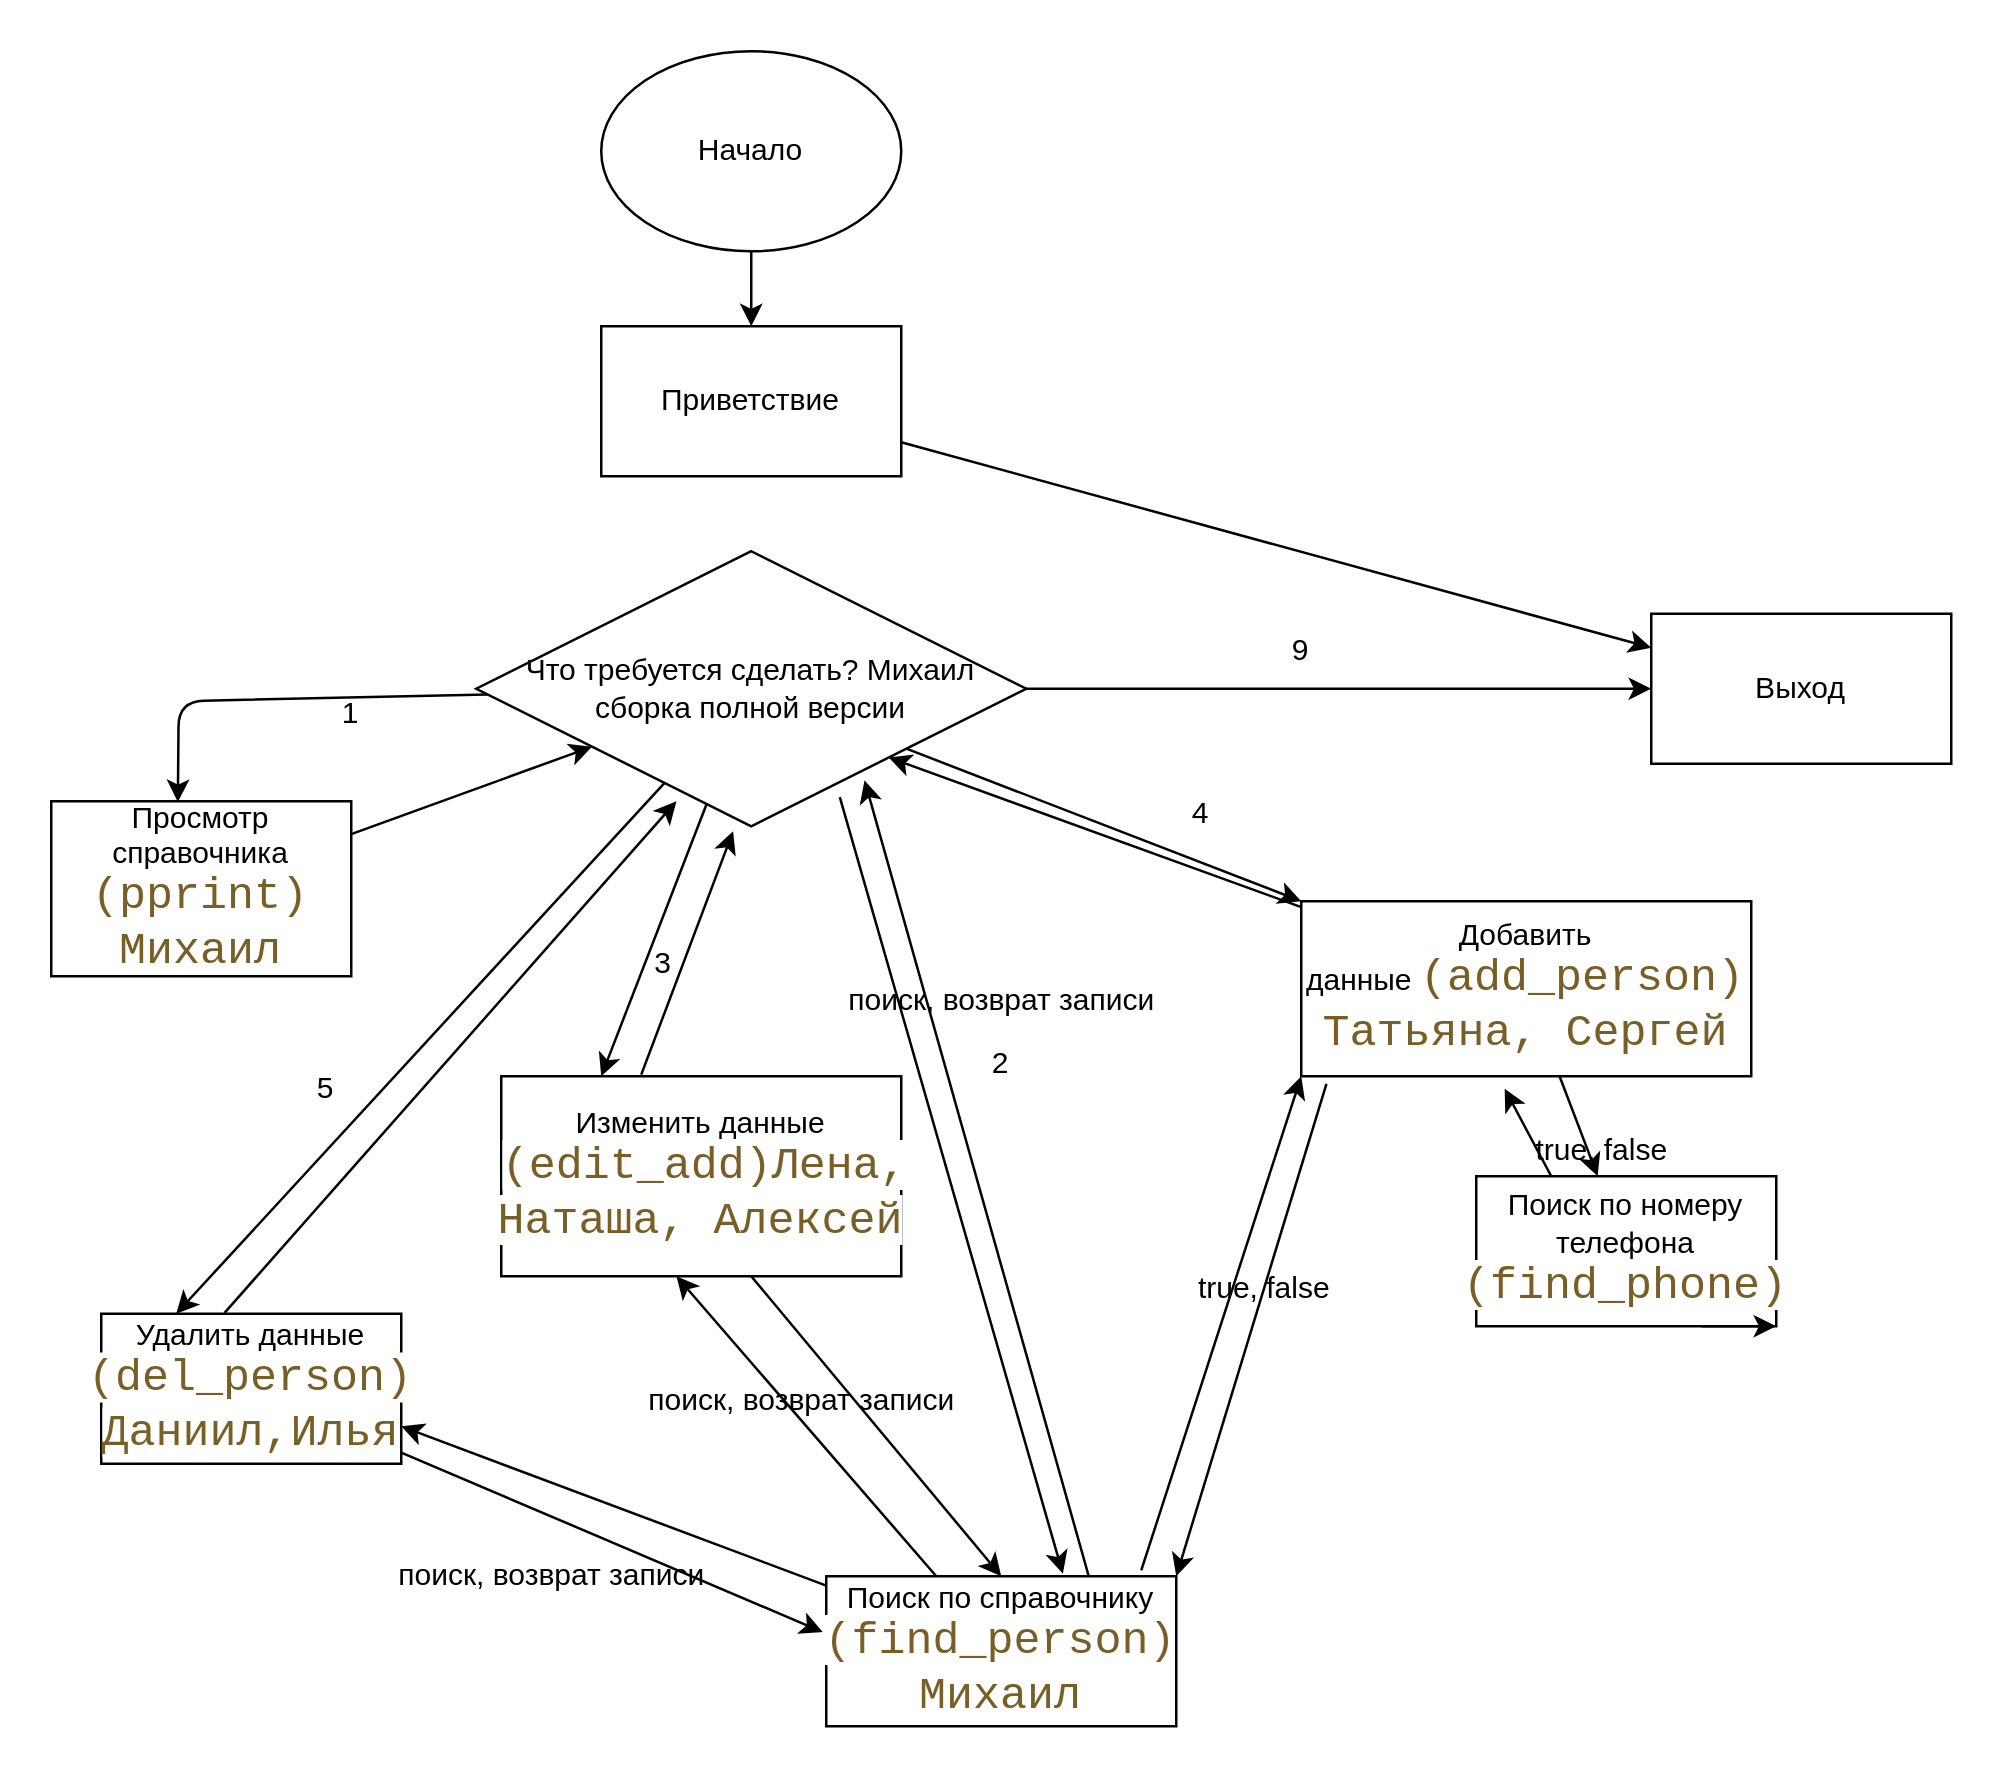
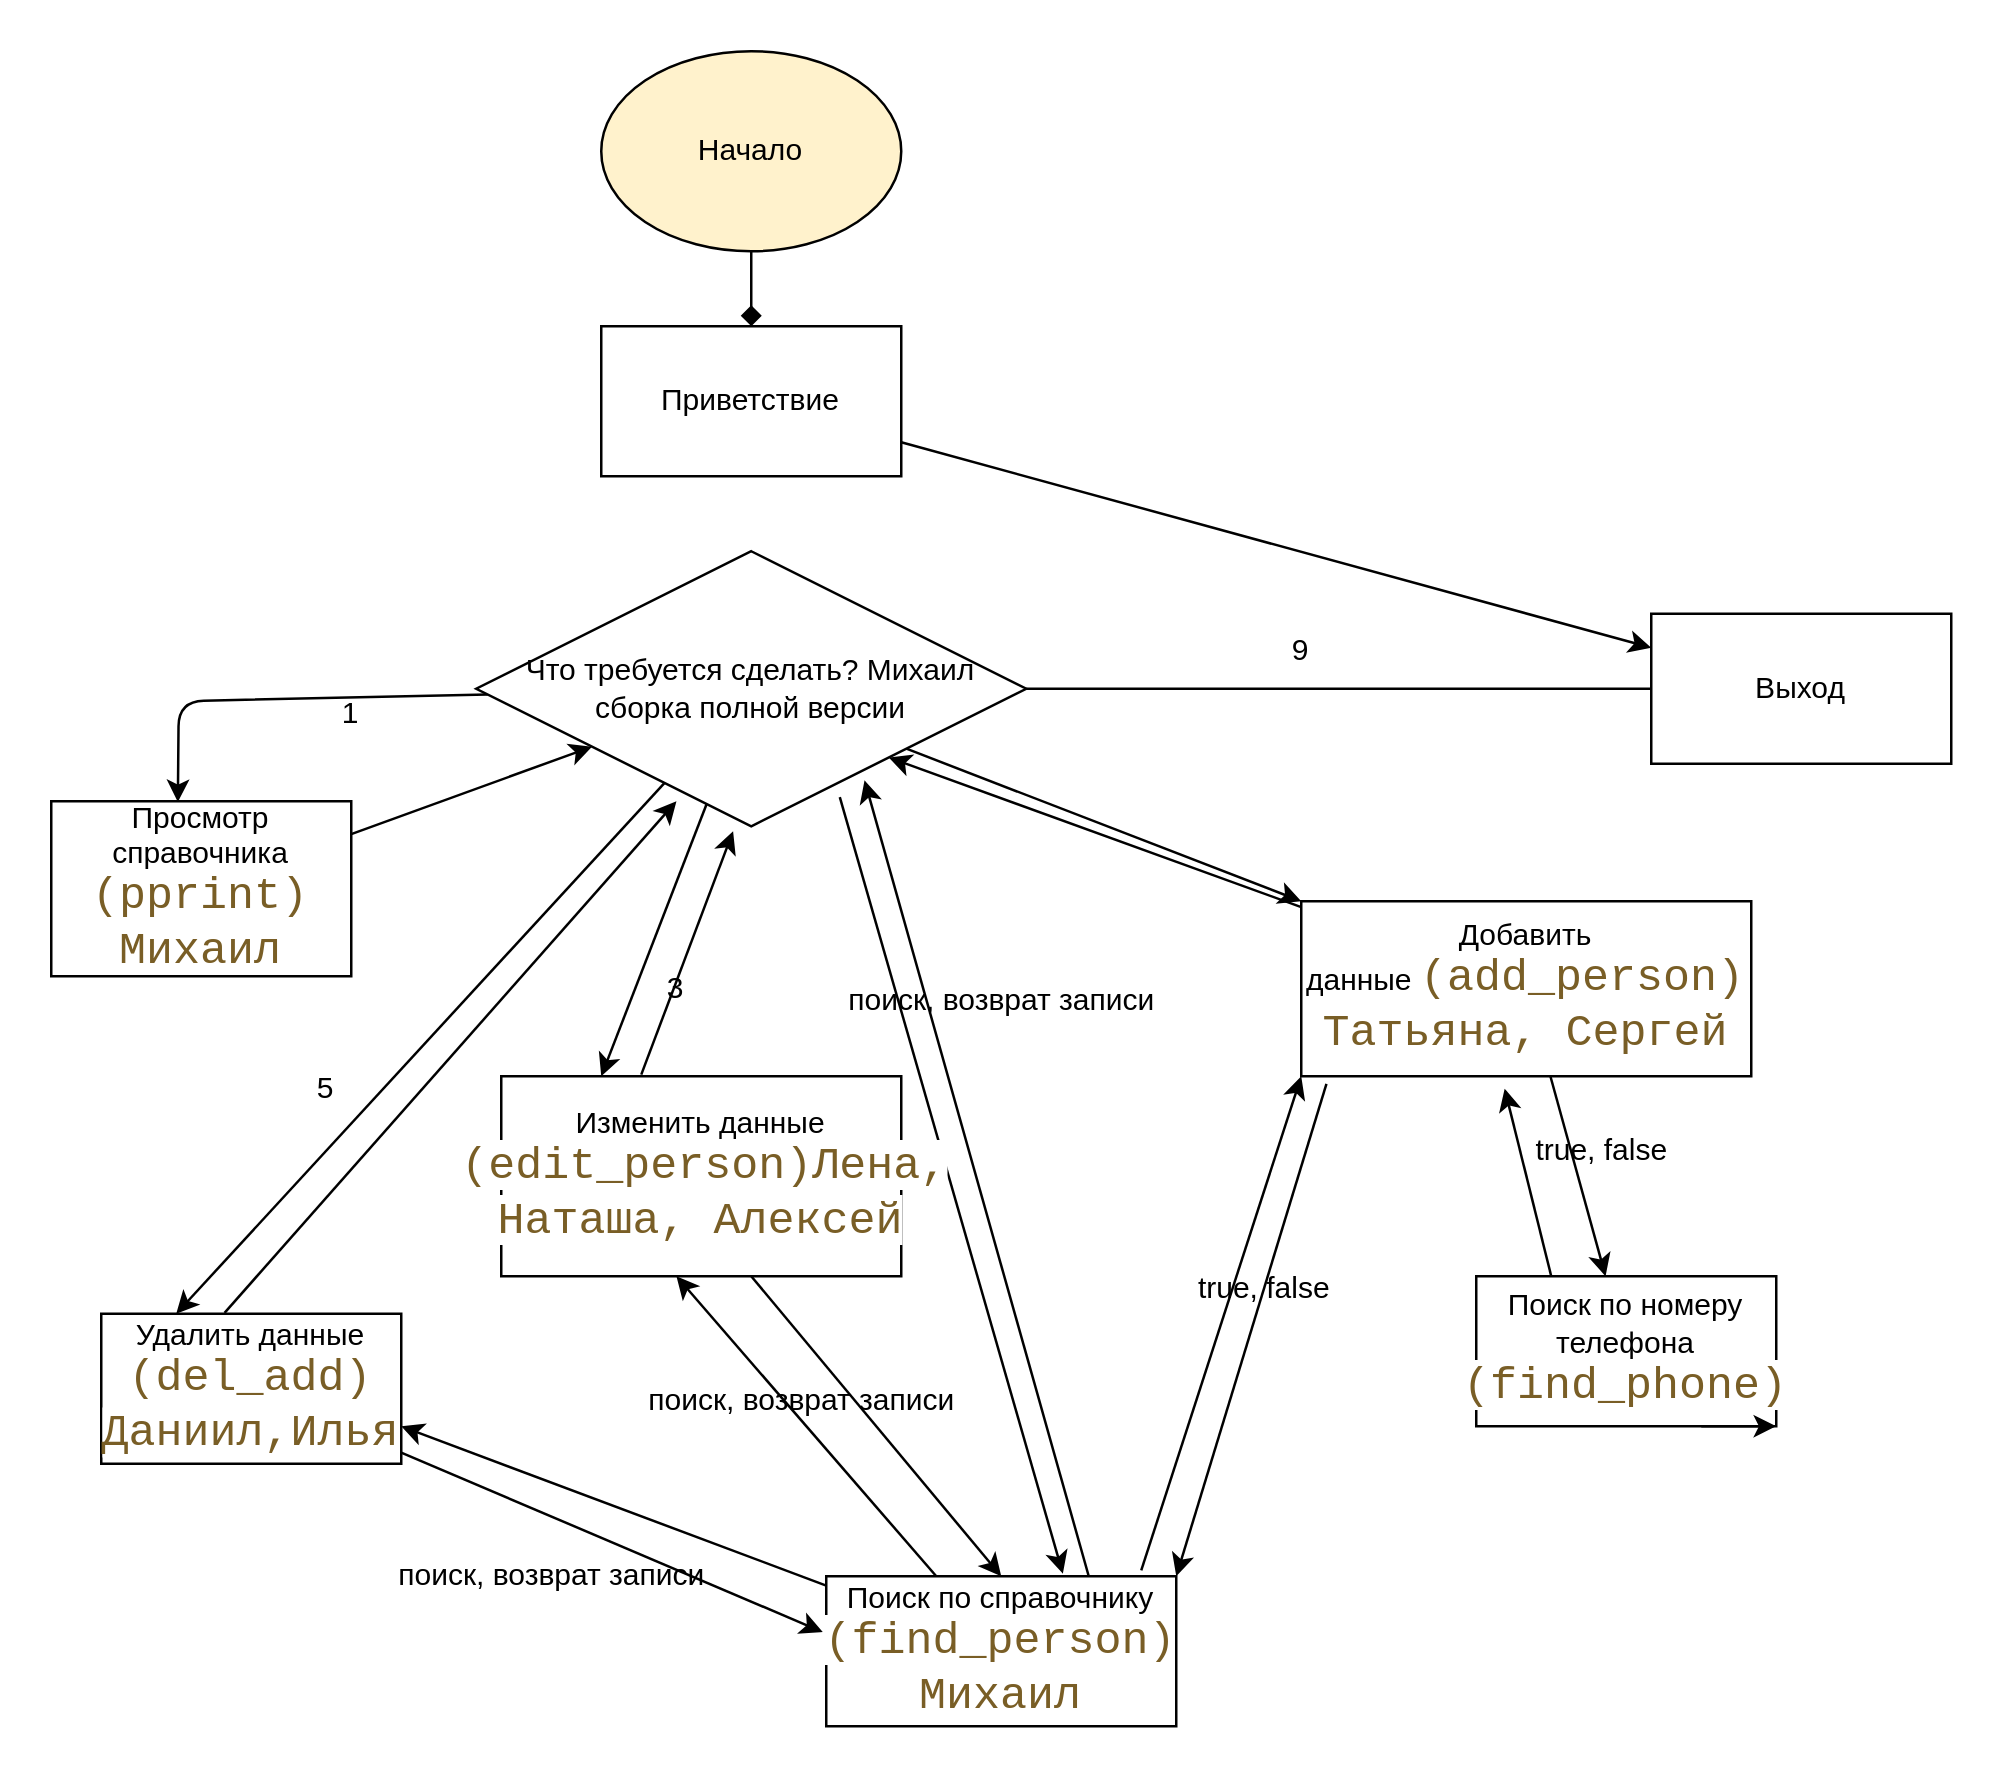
(751, 151) -> (751, 151)
(751, 307) -> (751, 306)
(1633, 689) -> (1640, 689)
(1201, 814) -> none
(664, 964) -> (676, 989)
(1001, 1064) -> none
(701, 1176) -> (701, 1176)
(1626, 1251) -> (1626, 1351)
(251, 1389) -> (251, 1389)
